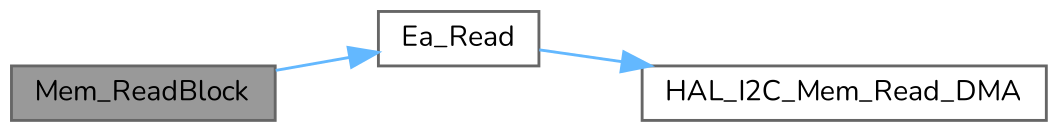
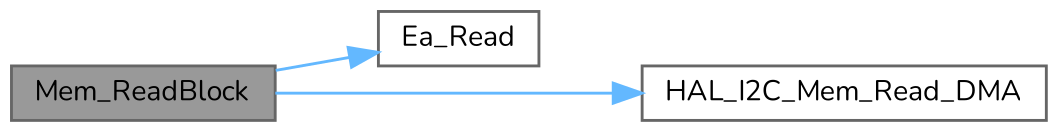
(581, 56) -> (444, 93)
